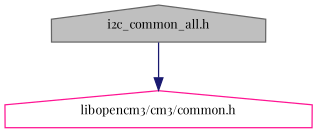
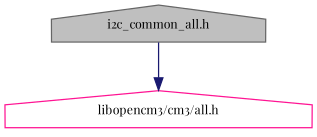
(159, 111) -> (159, 111)
